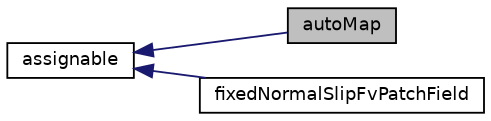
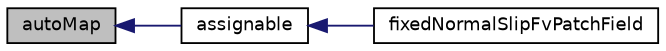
(220, 41) -> (158, 26)
